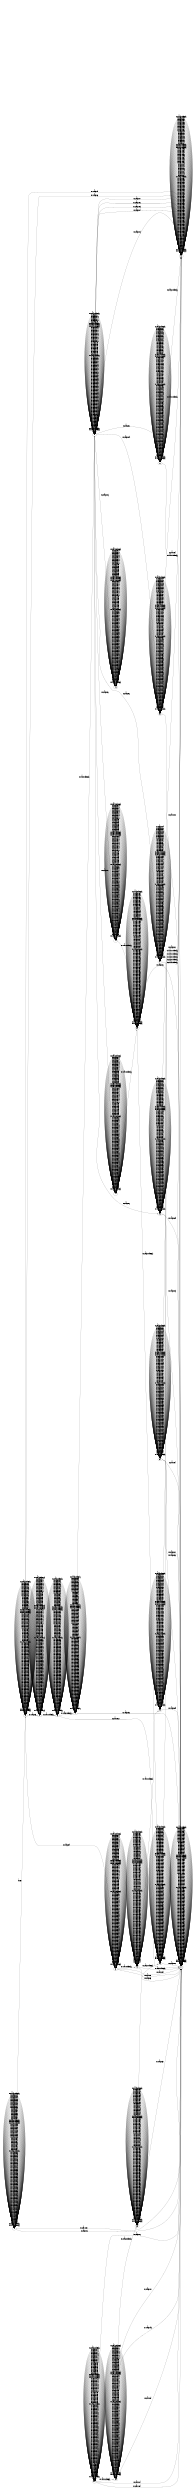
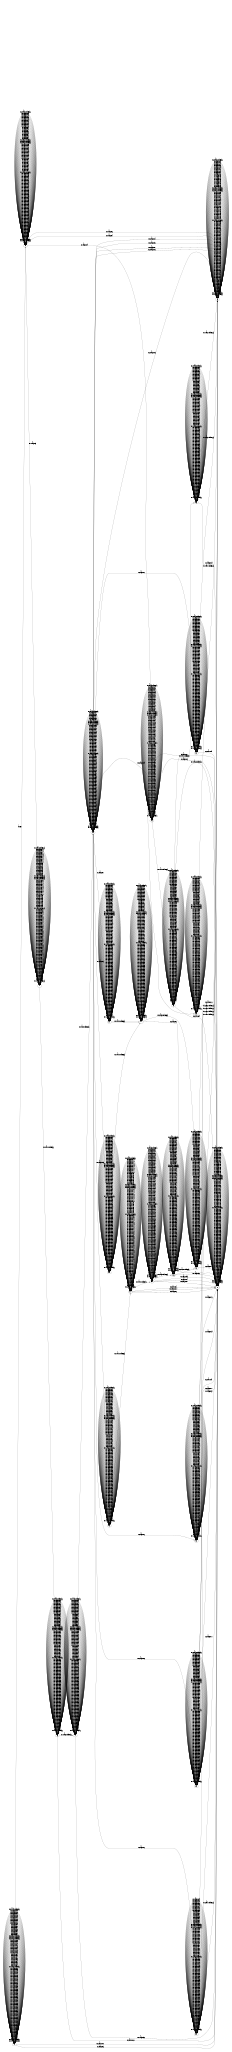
none -> (120, 1409)
none -> (95, 1472)
